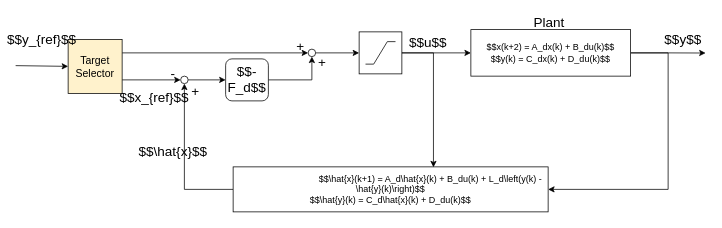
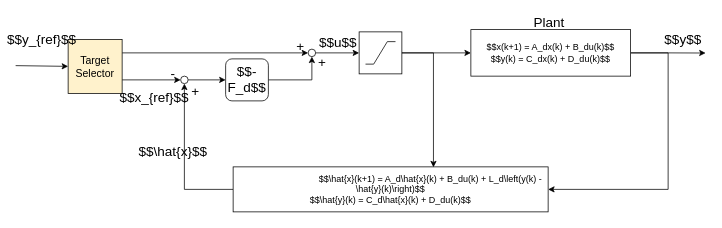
(428, 43) -> (338, 43)
(551, 53) -> (551, 53)
